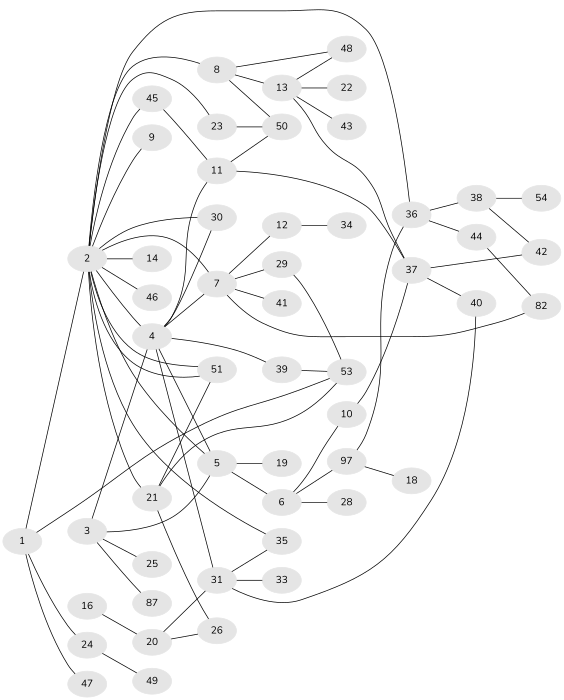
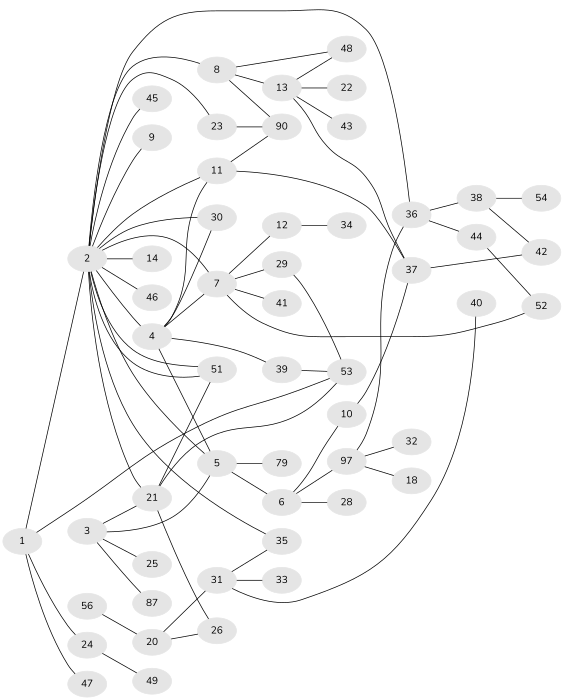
(282, 127) -> (282, 127)
(186, 134) -> (144, 206)
(444, 287) -> none
(541, 306) -> (541, 306)
(121, 430) -> (120, 515)
none -> (412, 442)
(186, 464) -> none
(282, 464) -> (282, 464)
(87, 606) -> (87, 606)
